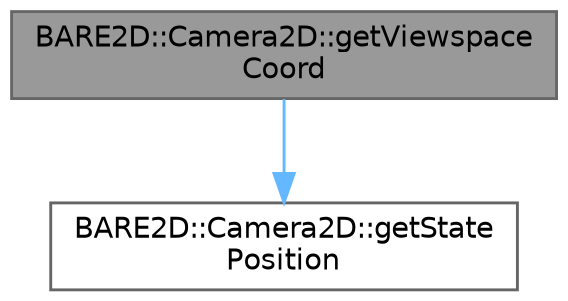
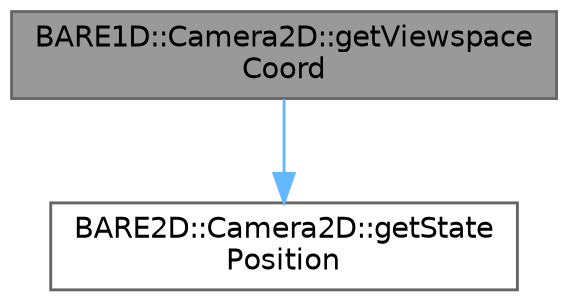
(284, 55) -> (284, 55)
